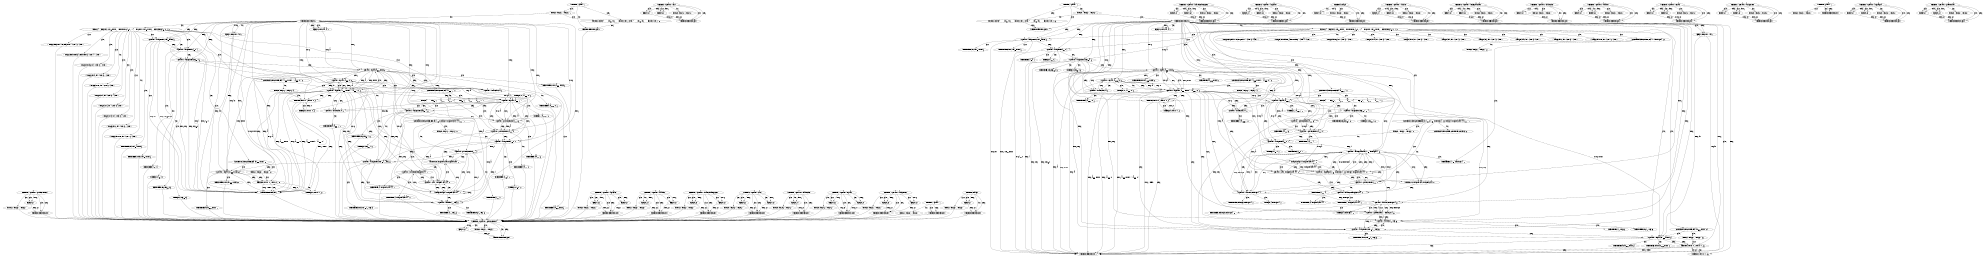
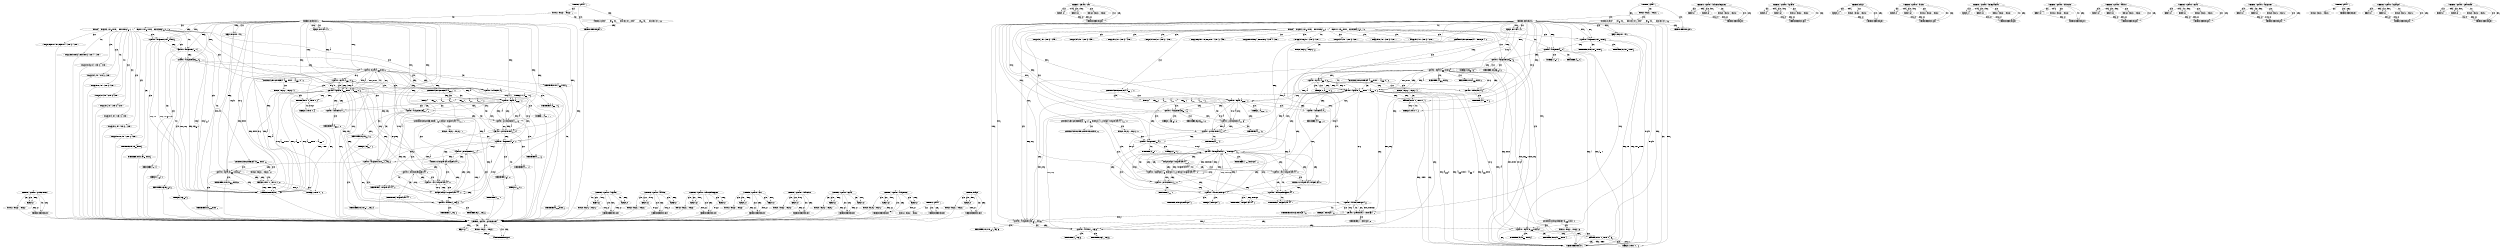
(1499, 48) -> (1302, 77)
none -> (1360, 221)
